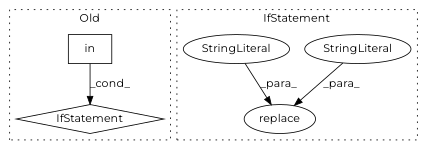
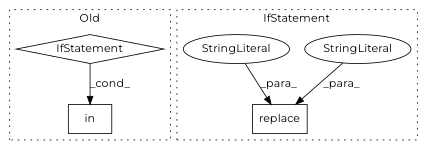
(90, 80) -> (90, 80)
(280, 119) -> (280, 119)
